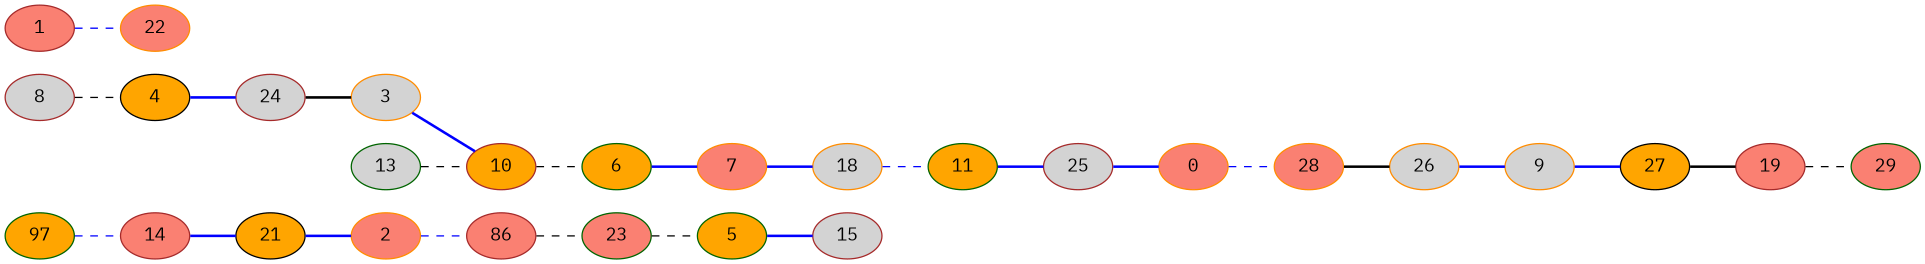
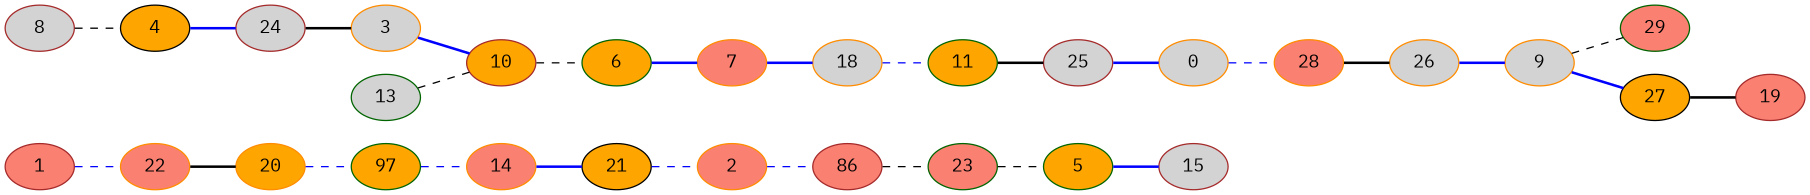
none -> (270, 167)
(1021, 167) -> (1021, 63)
(1193, 167) -> (1193, 63)
(1828, 167) -> (1597, 45)
(155, 236) -> (501, 167)
(328, 236) -> (675, 167)
